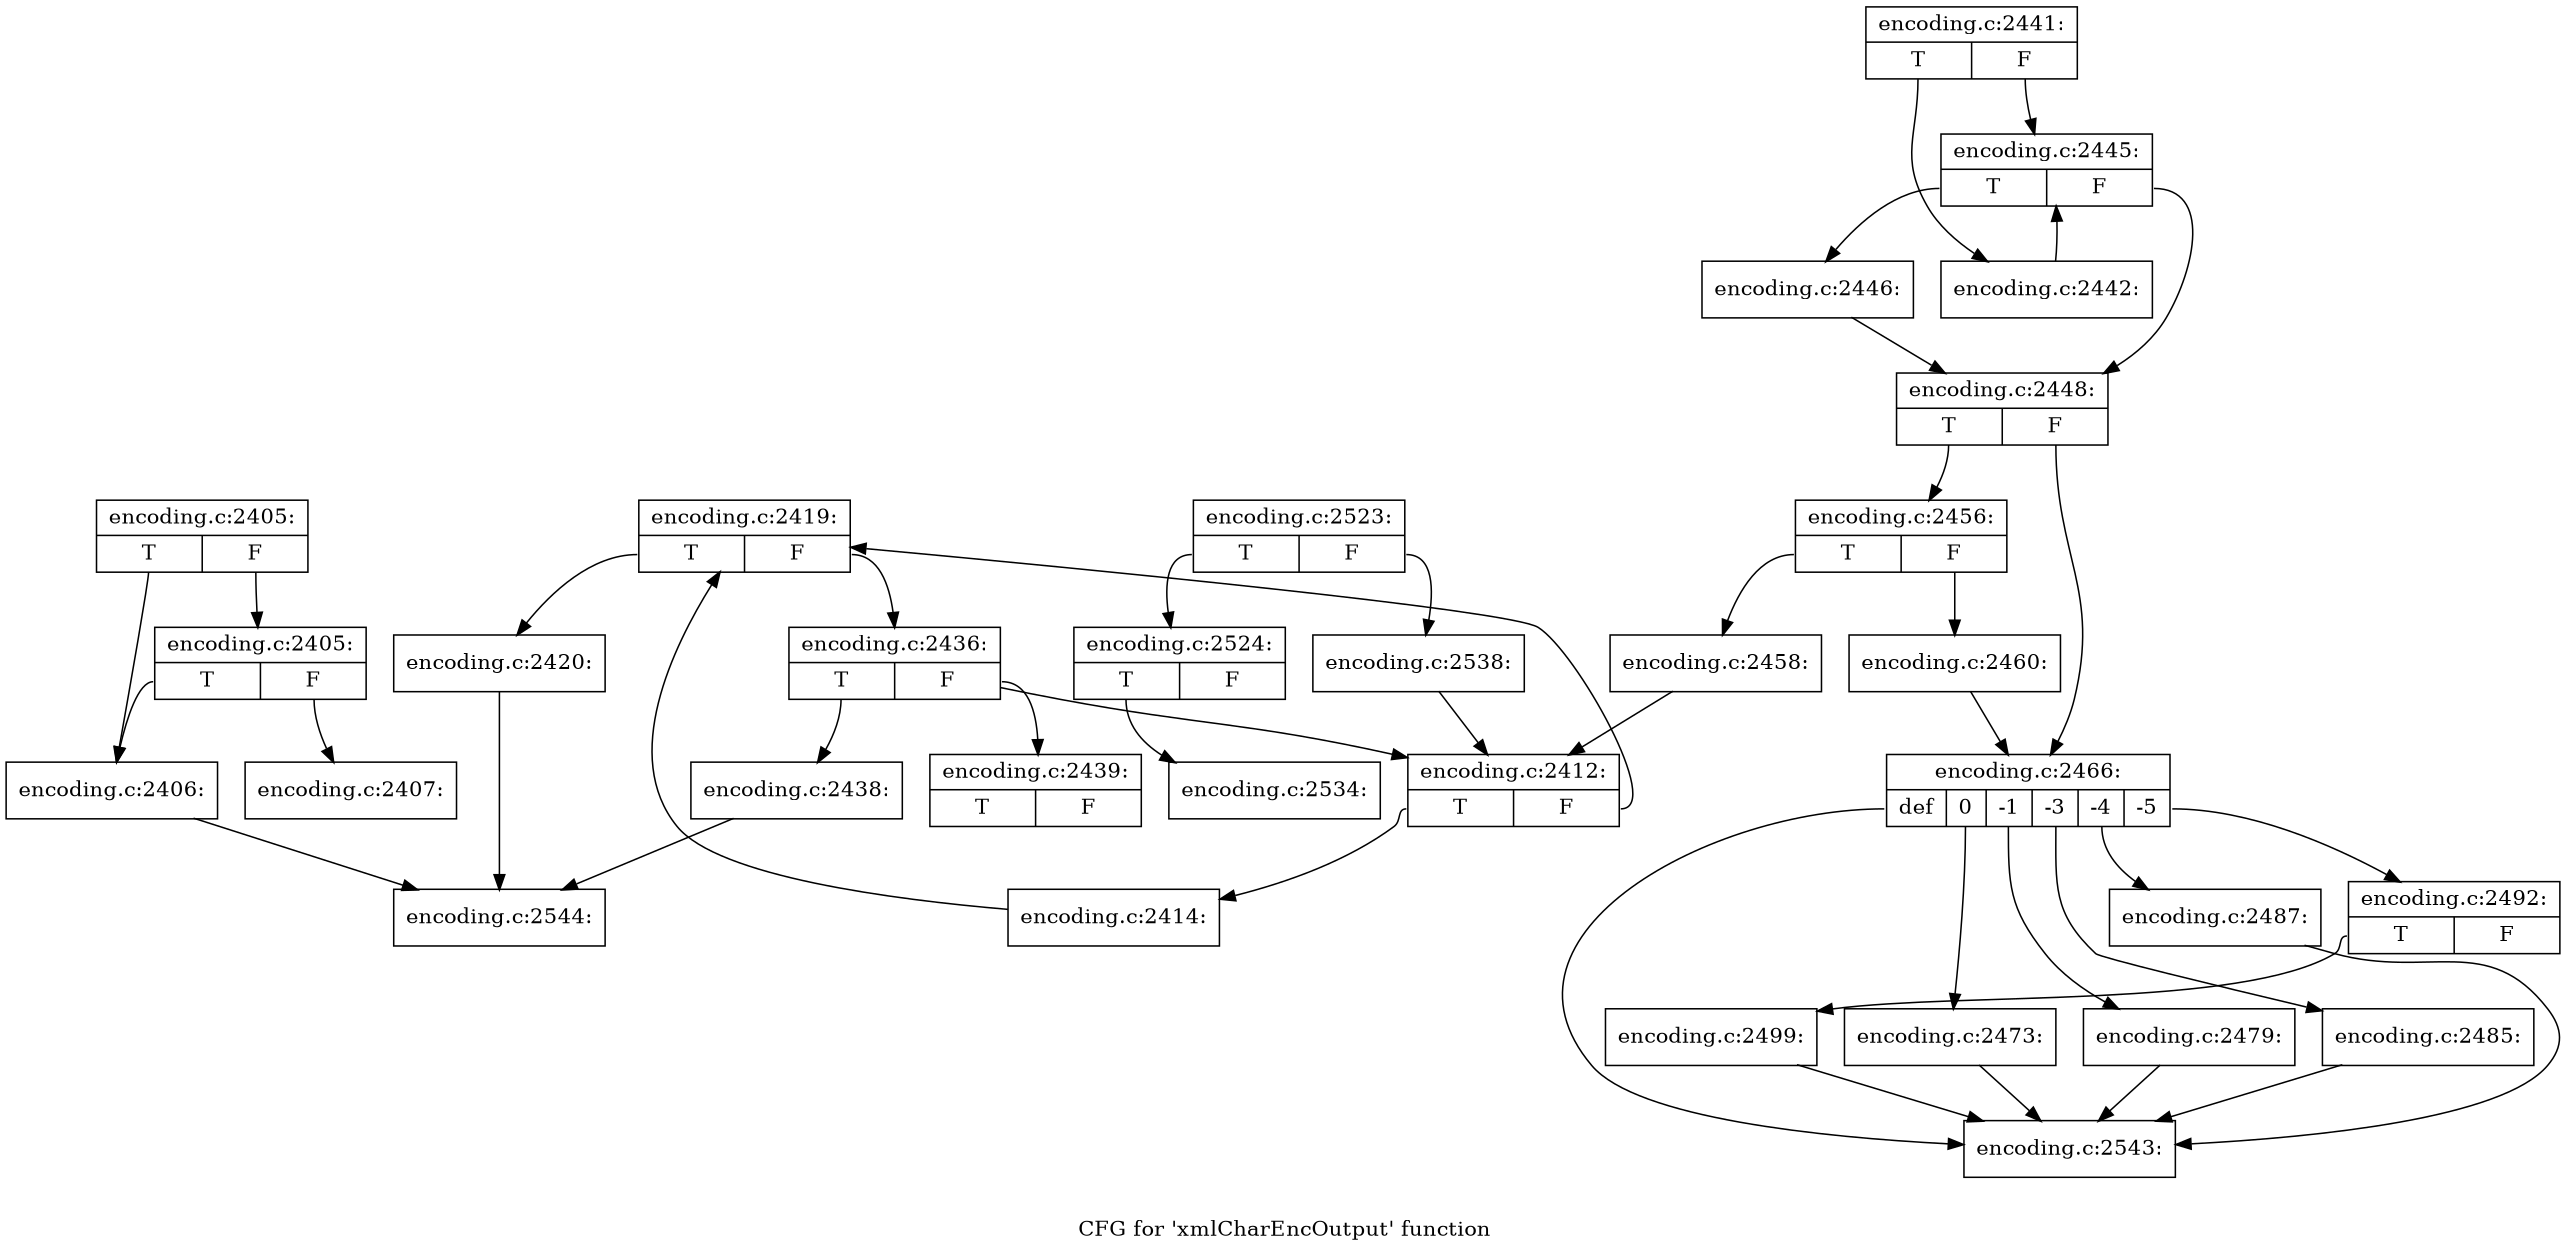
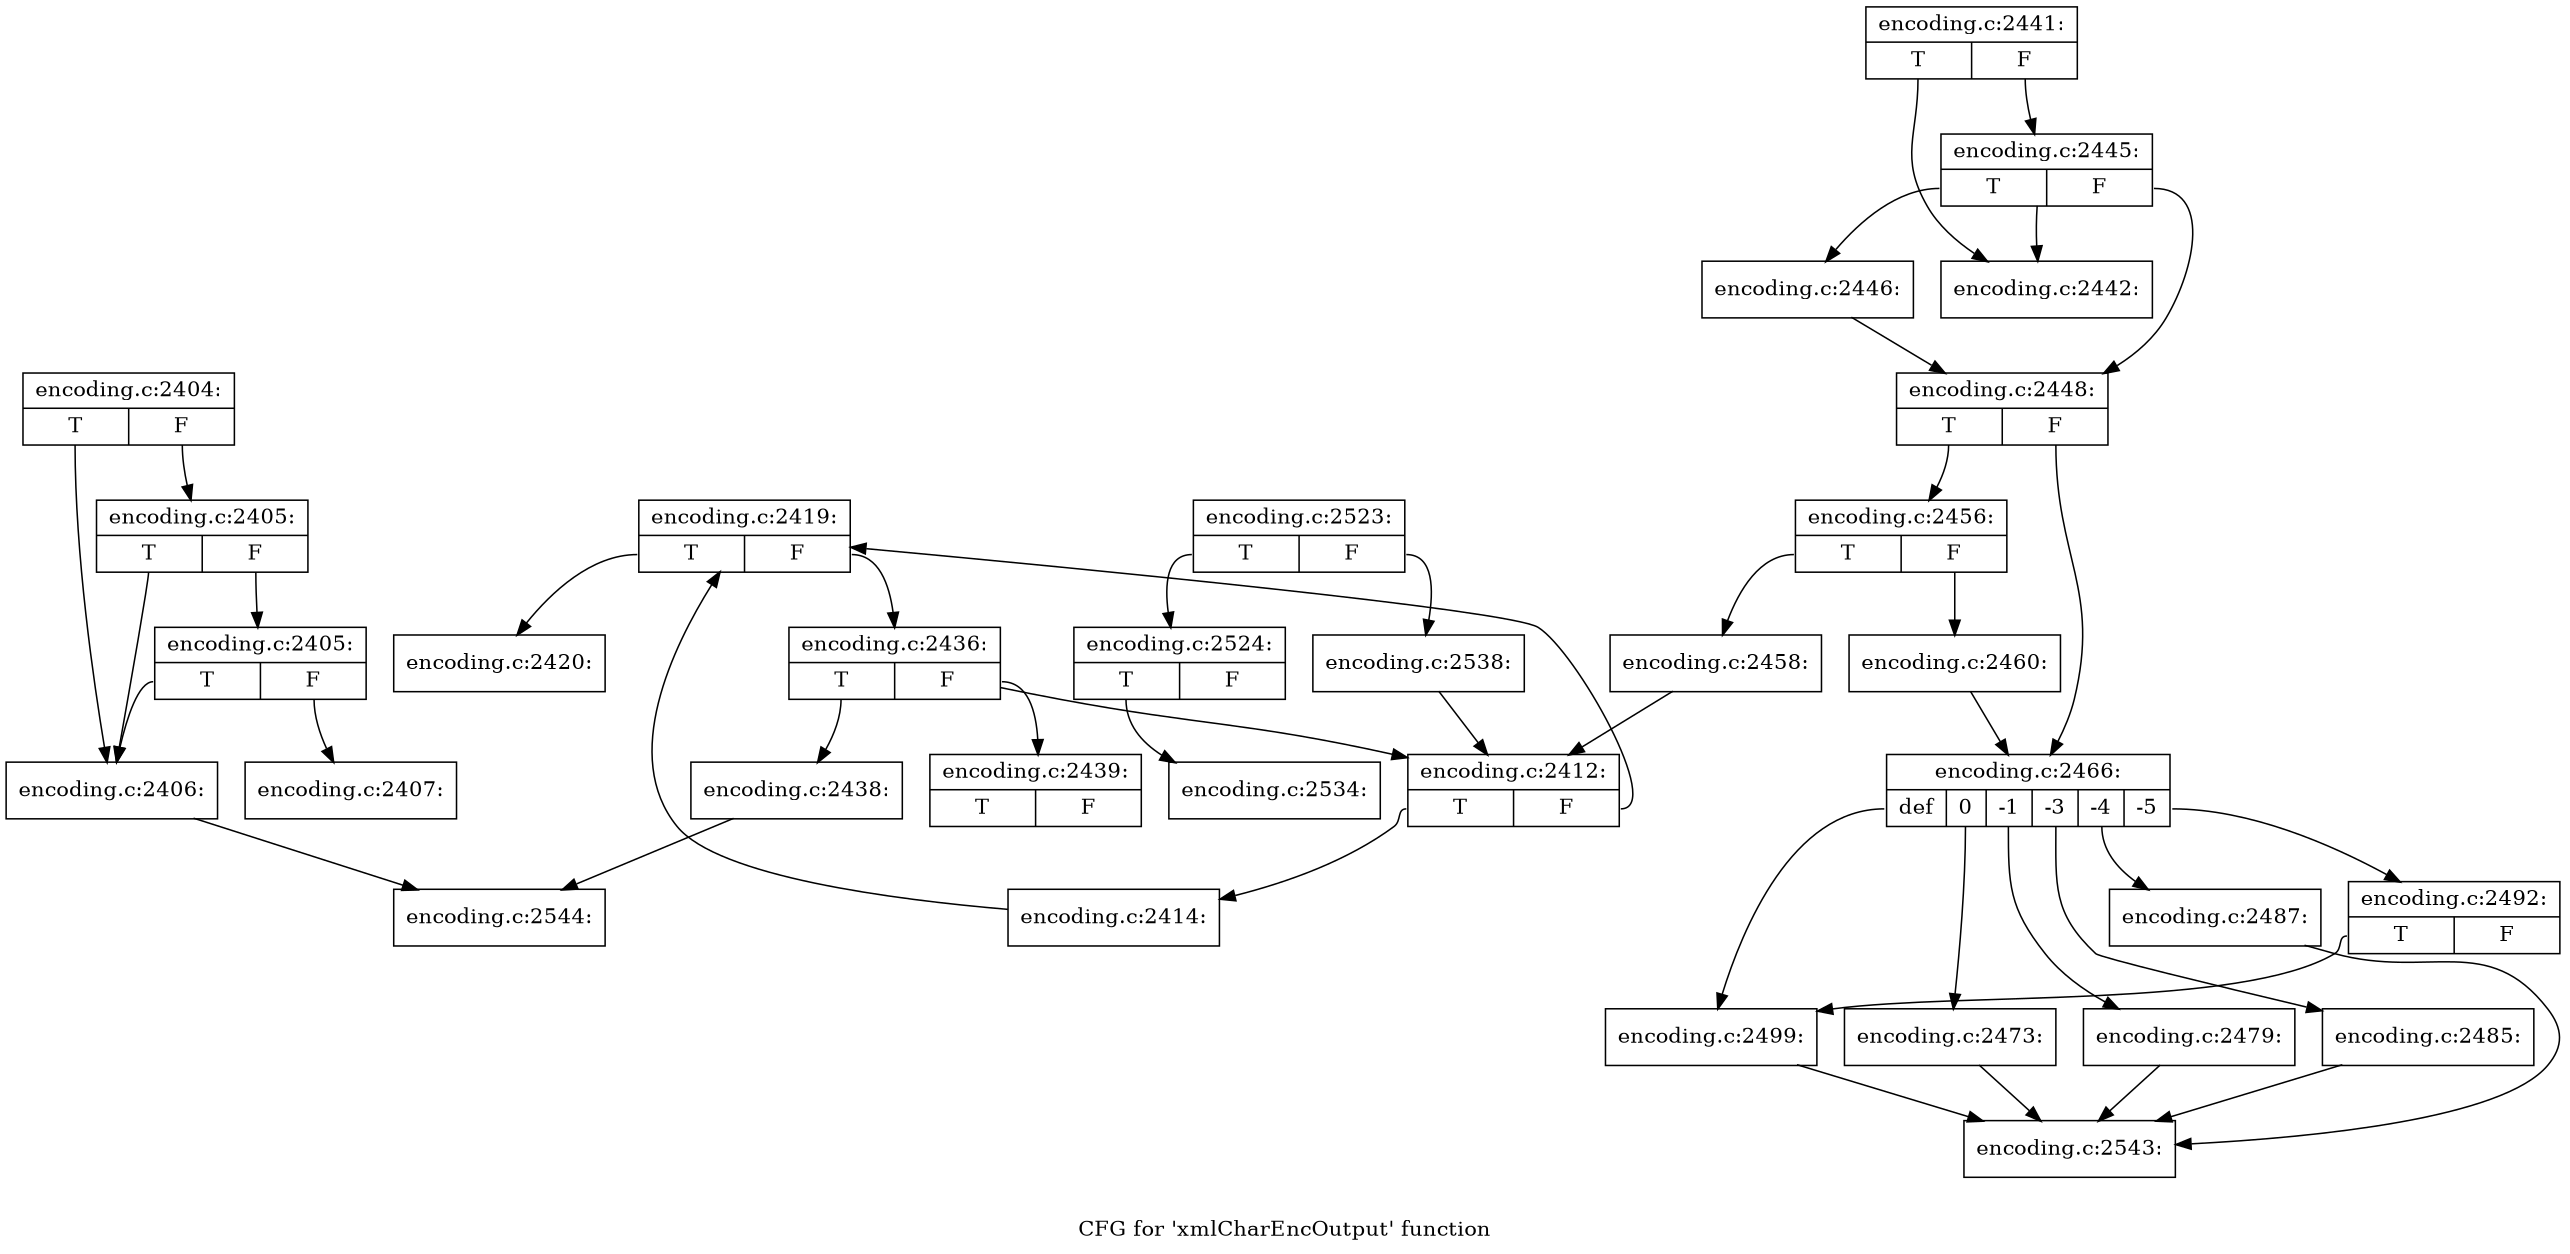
(2057, 241) -> (2036, 226)
none -> (129, 409)
(499, 783) -> none
(1566, 1018) -> (1777, 876)
